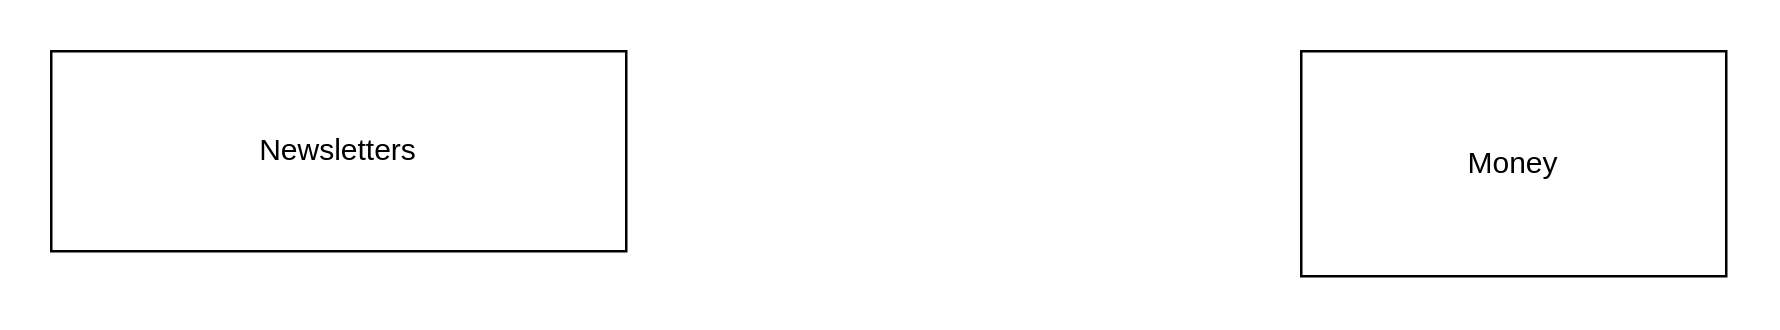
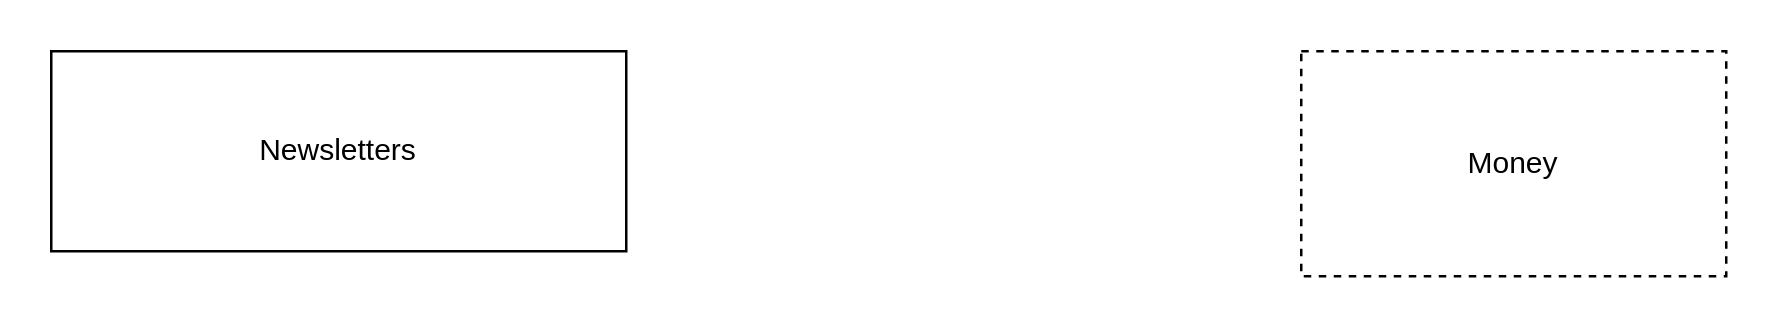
(1514, 164) -> (1514, 164)
